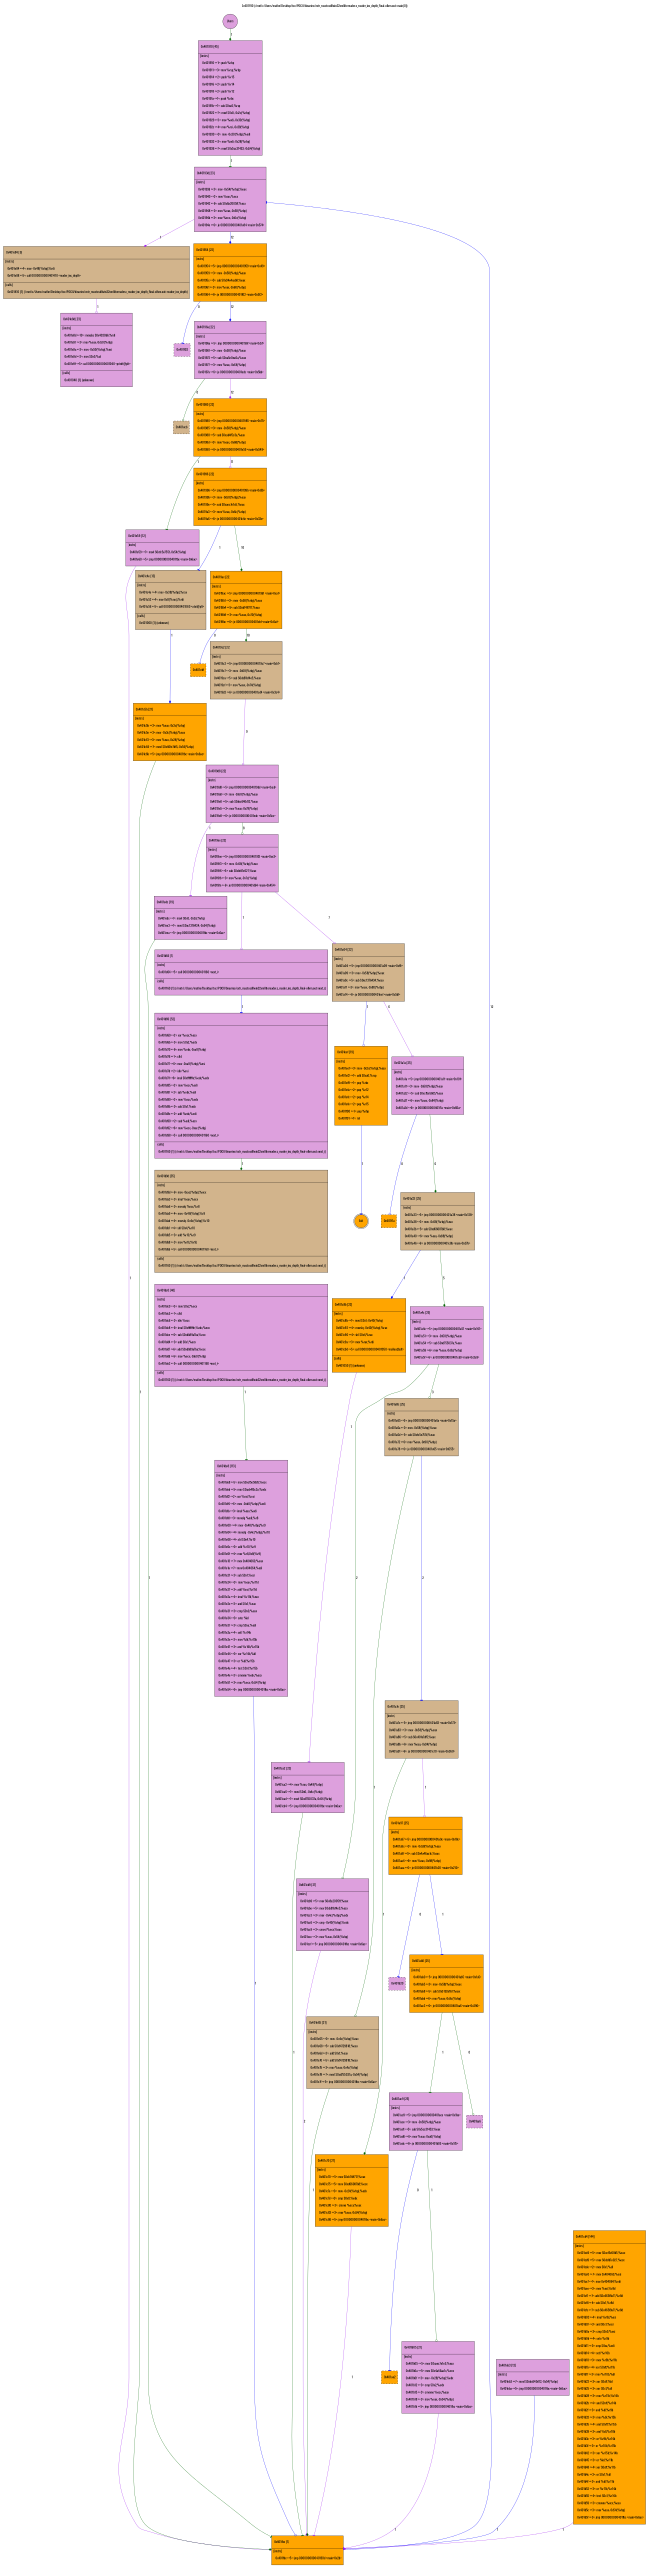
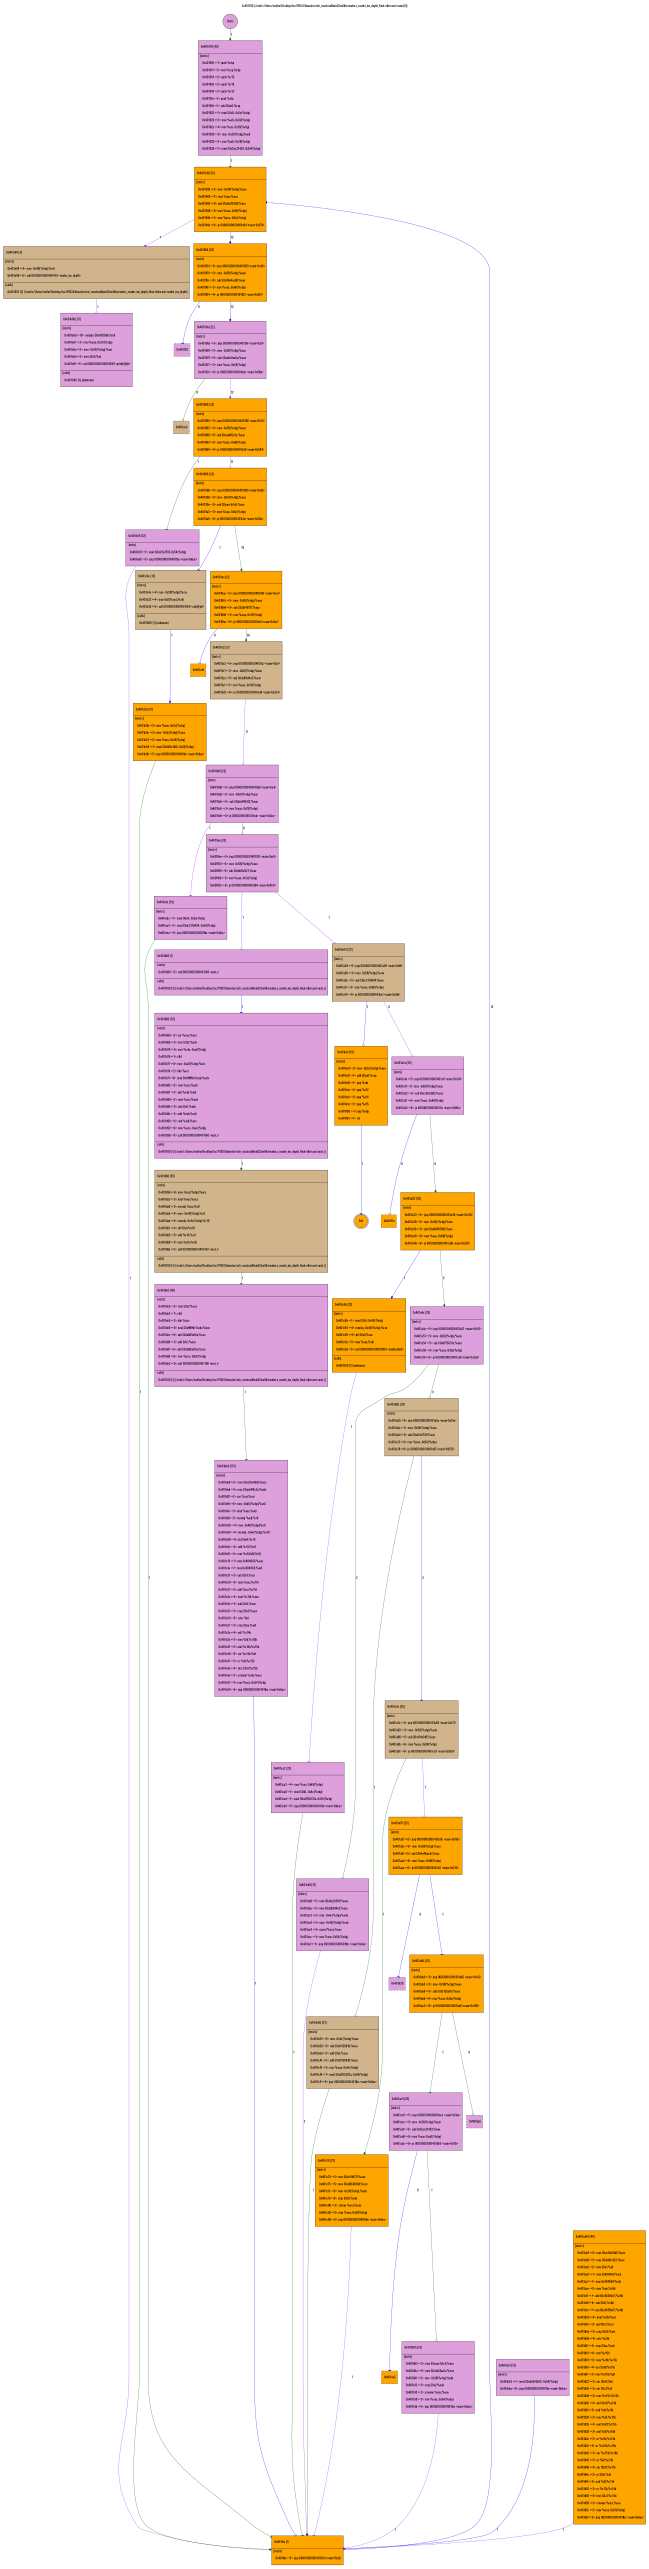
(230, 199) -> (230, 199)
(438, 1221) -> (438, 1221)
none -> (241, 1278)
